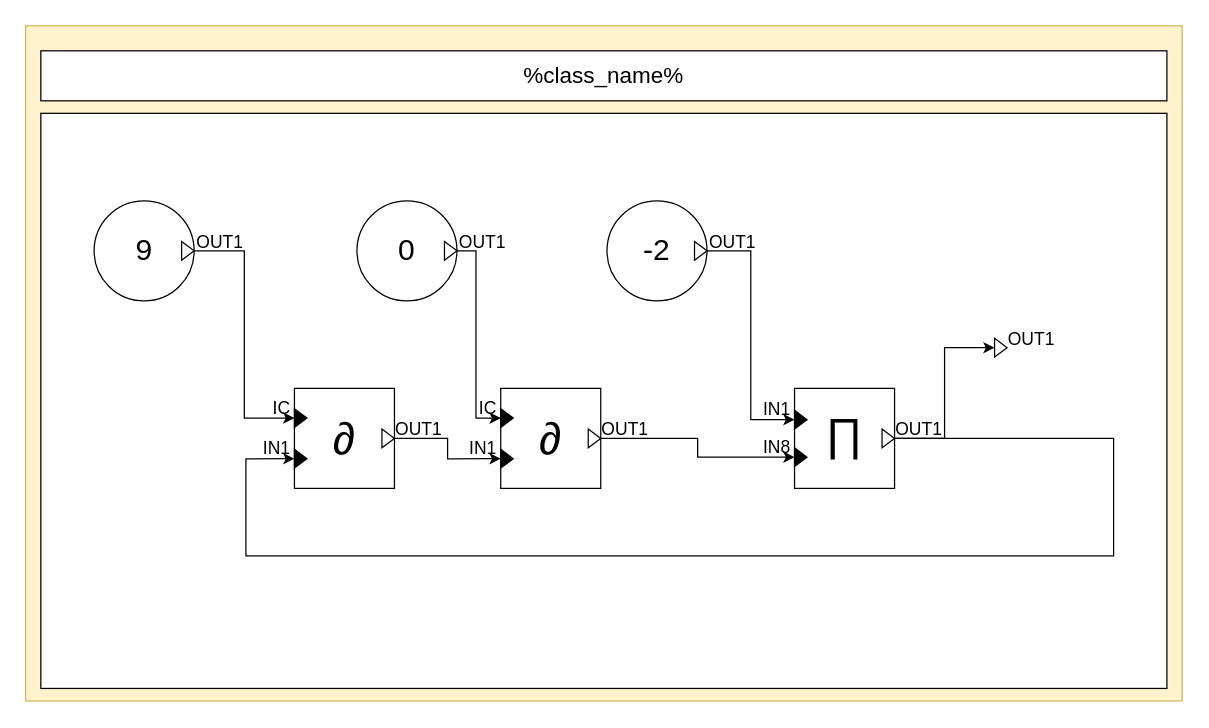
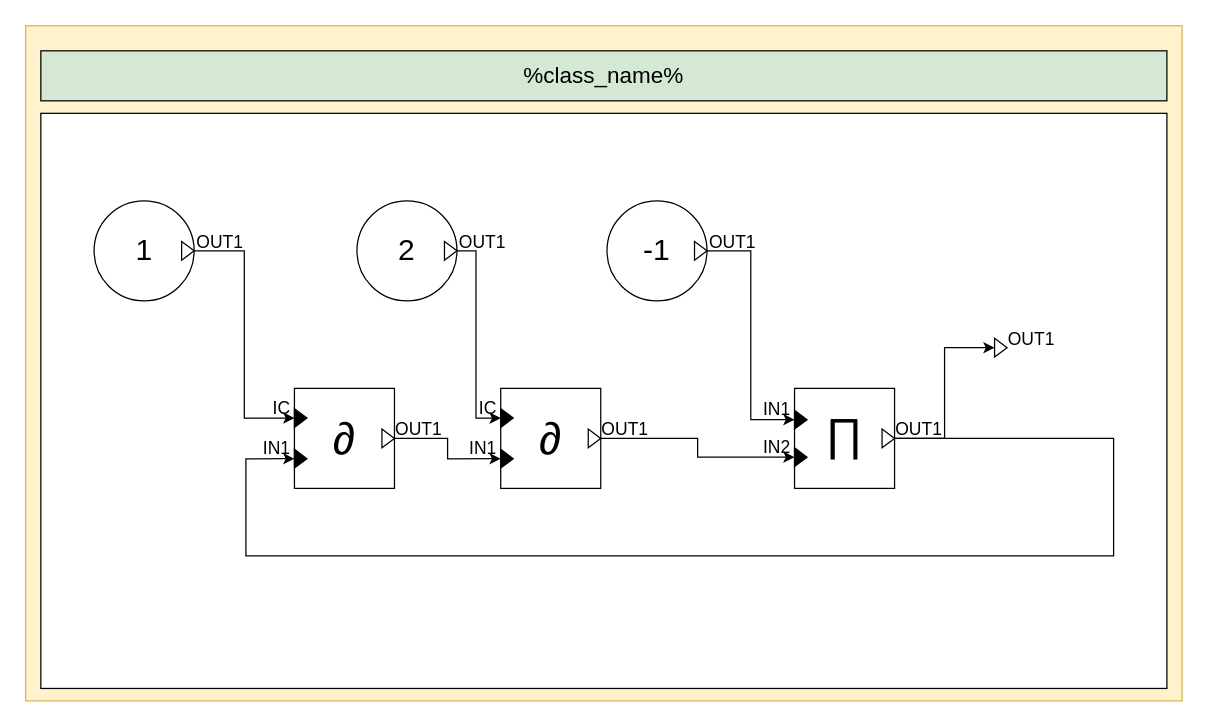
(604, 76) -> (604, 76)
(144, 251) -> (144, 251)
(407, 251) -> (407, 251)
(657, 251) -> (657, 251)
(776, 447) -> (776, 447)
